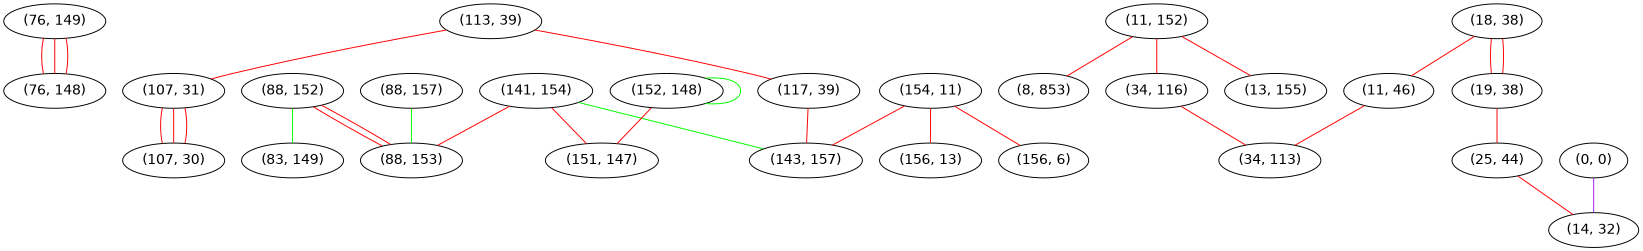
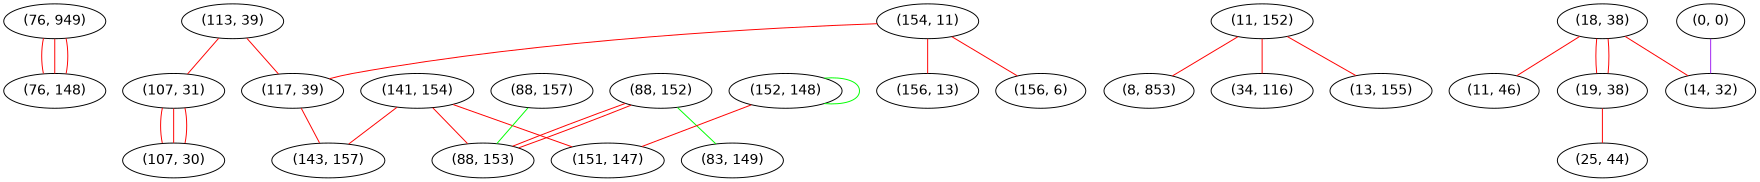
(55, 21) -> (55, 21)
(671, 126) -> (373, 126)
(868, 126) -> (602, 41)
(1270, 160) -> none
(1545, 195) -> (1657, 56)
